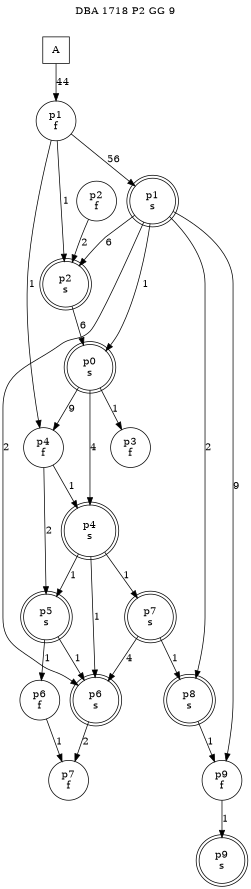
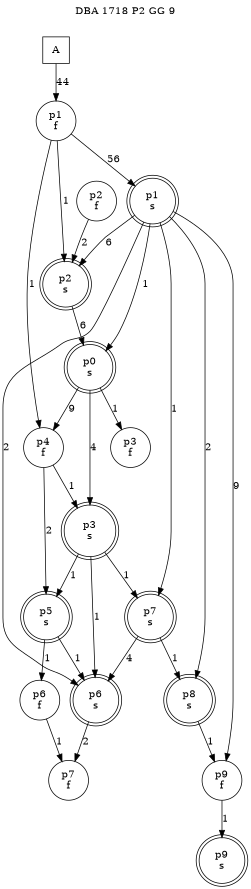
none -> (171, 405)
(90, 531) -> (90, 531)
